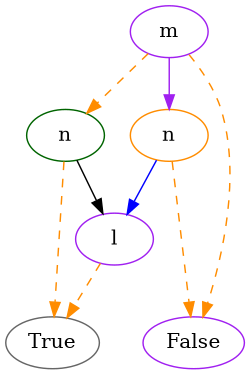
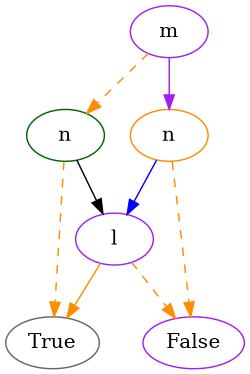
(230, 175) -> (149, 284)
(87, 284) -> (87, 284)
